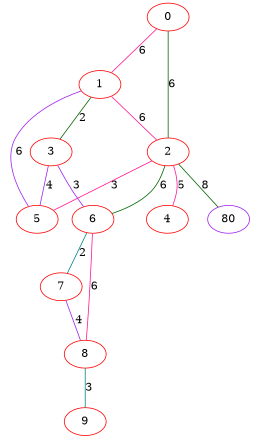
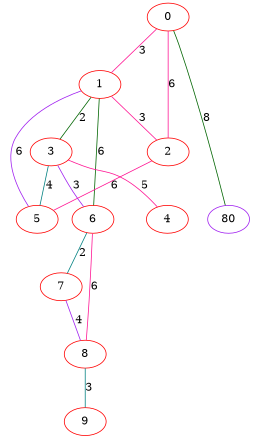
(143, 51) -> (143, 51)
(168, 85) -> (168, 85)
(143, 118) -> (143, 118)
(44, 186) -> (44, 186)
(115, 186) -> (115, 186)
(177, 186) -> (112, 174)
(198, 186) -> (202, 117)
(145, 197) -> (96, 152)
